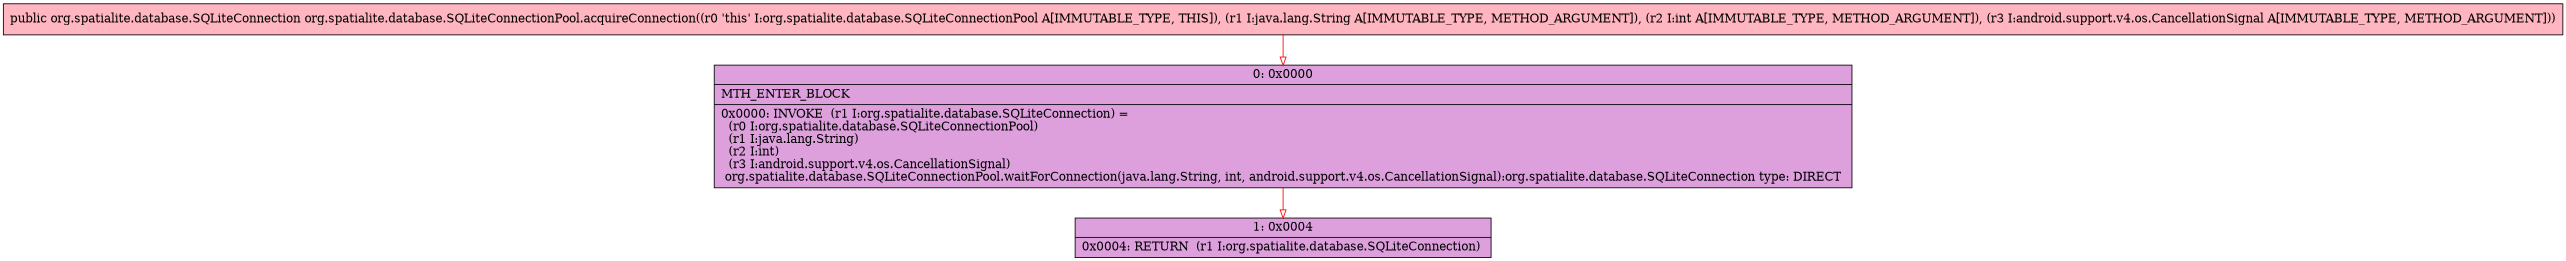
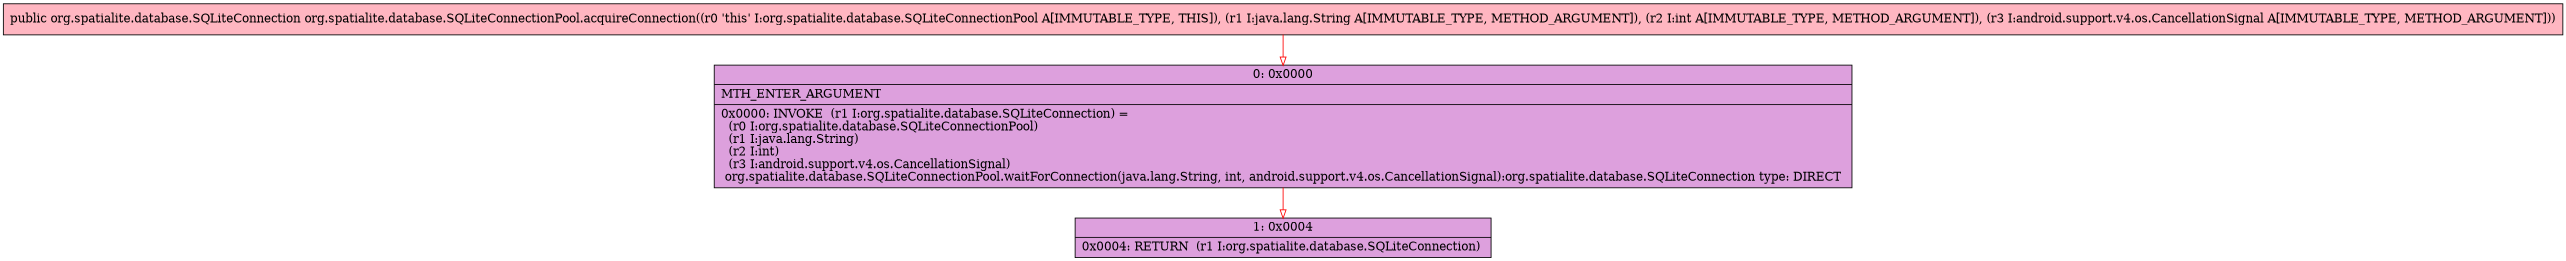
(786, 94) -> (801, 94)
